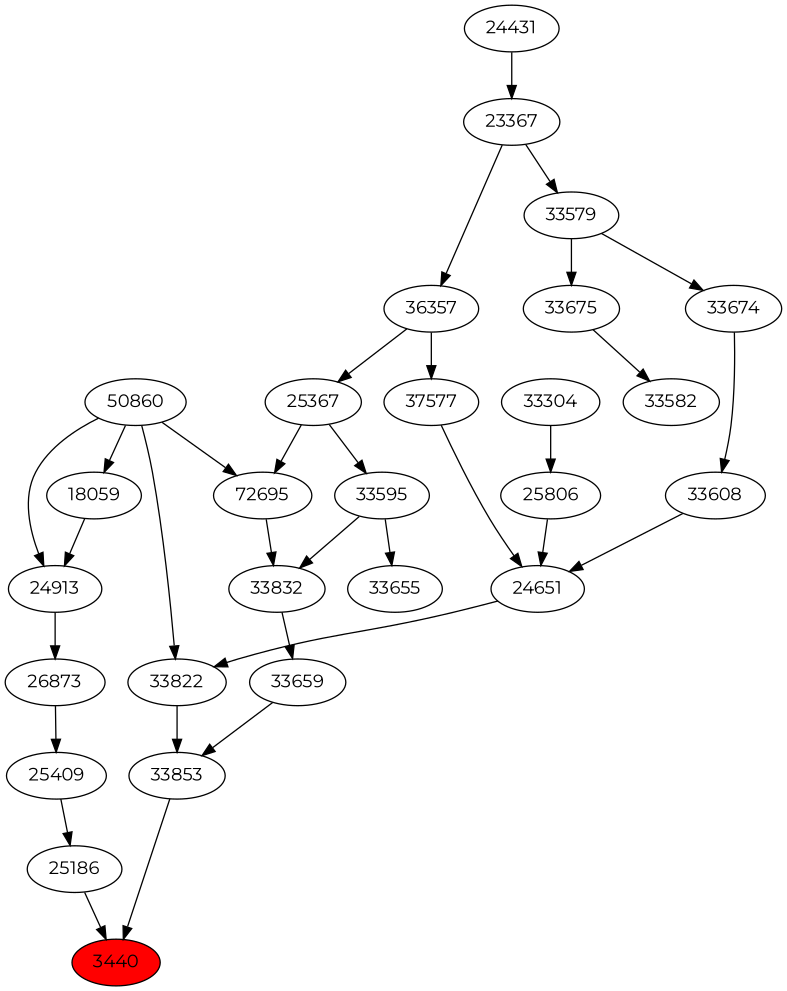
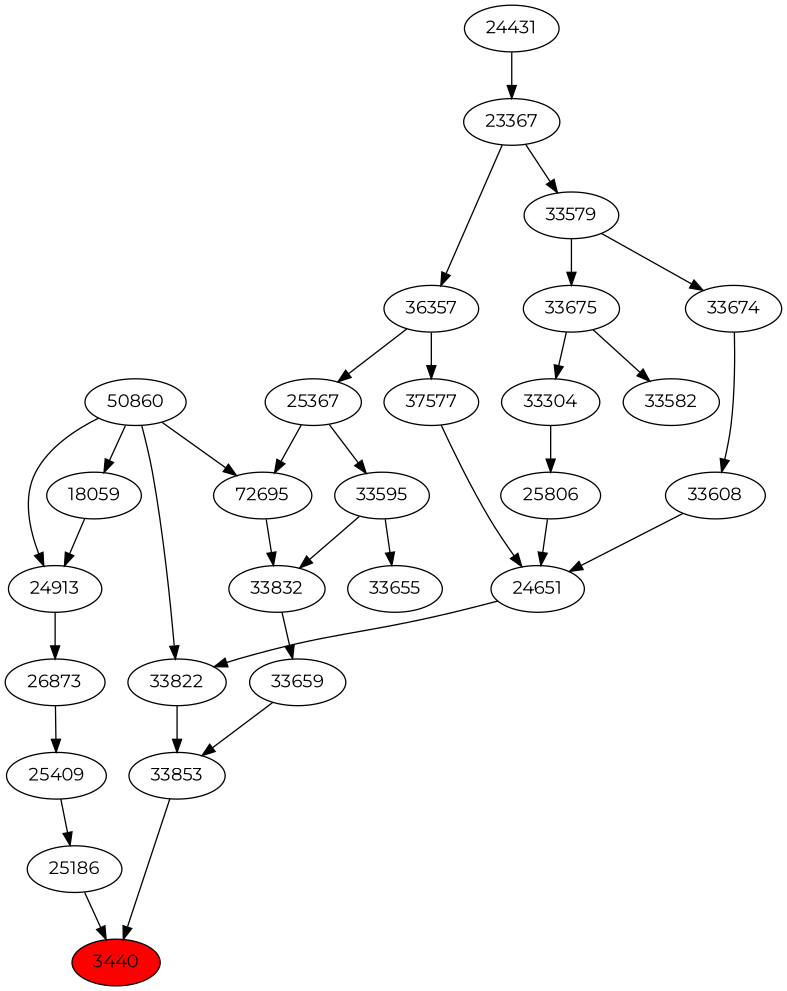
none -> (563, 349)
